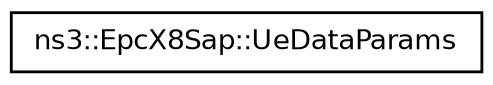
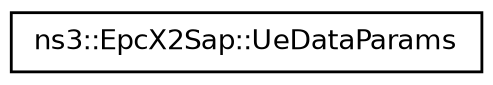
(247, 42) -> (247, 42)
